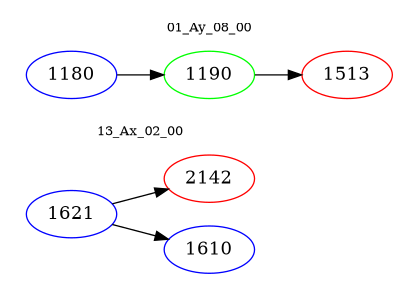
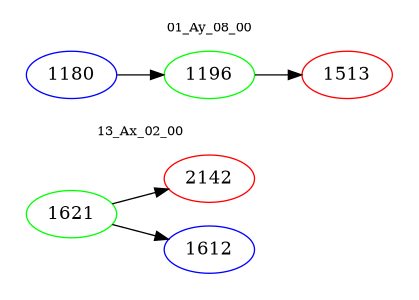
(209, 75) -> (209, 75)
(72, 214) -> (72, 214)
(209, 250) -> (209, 250)
